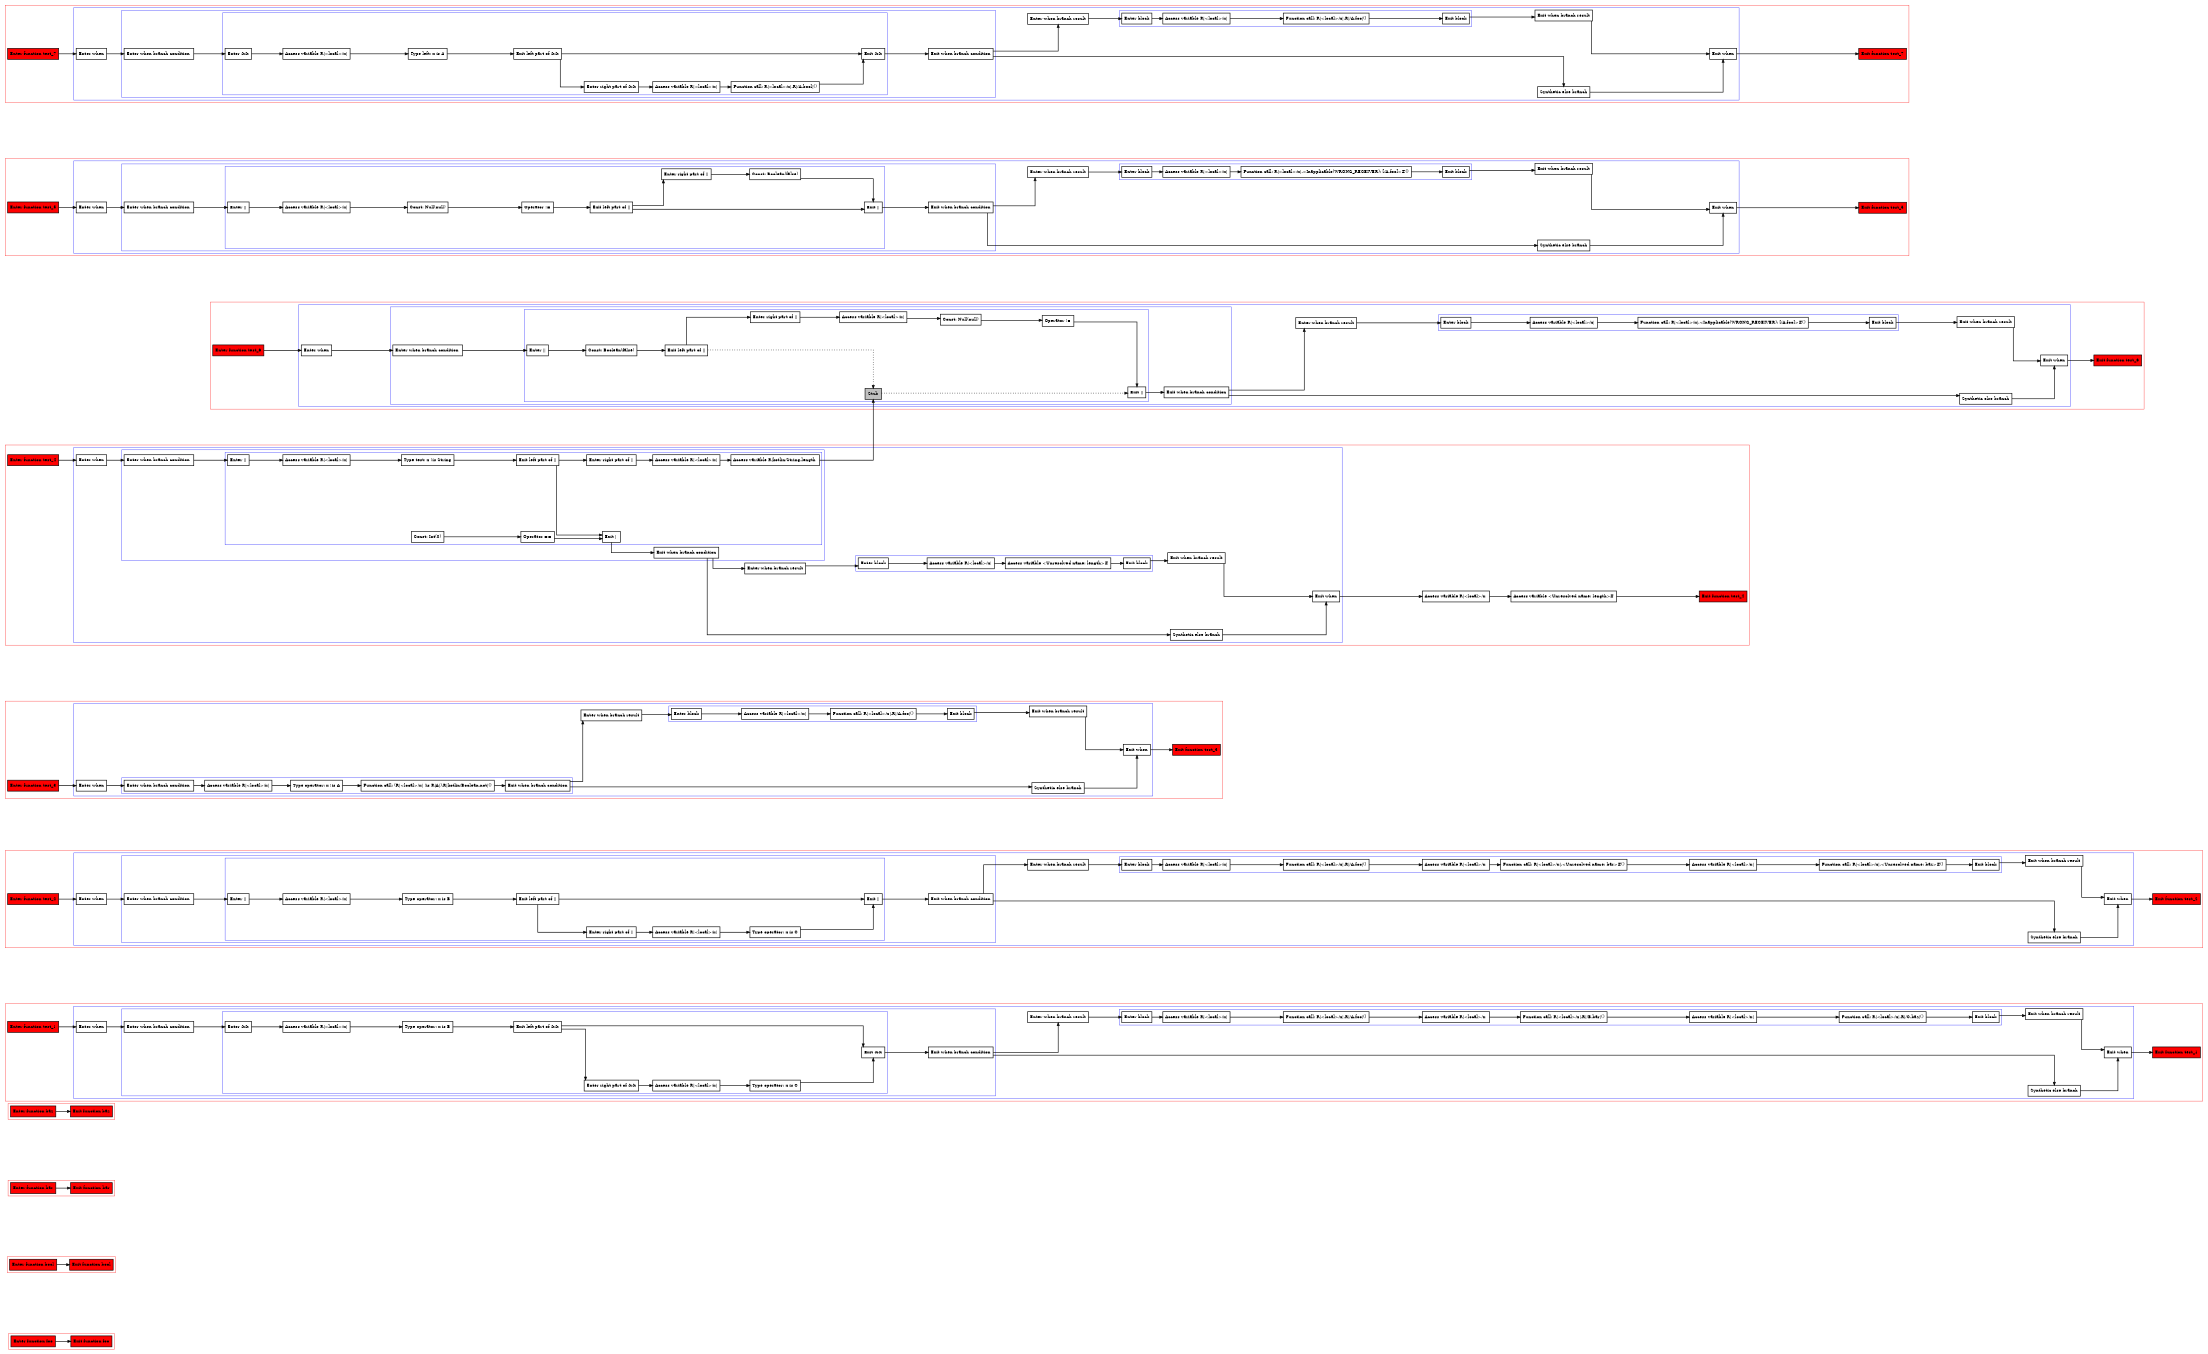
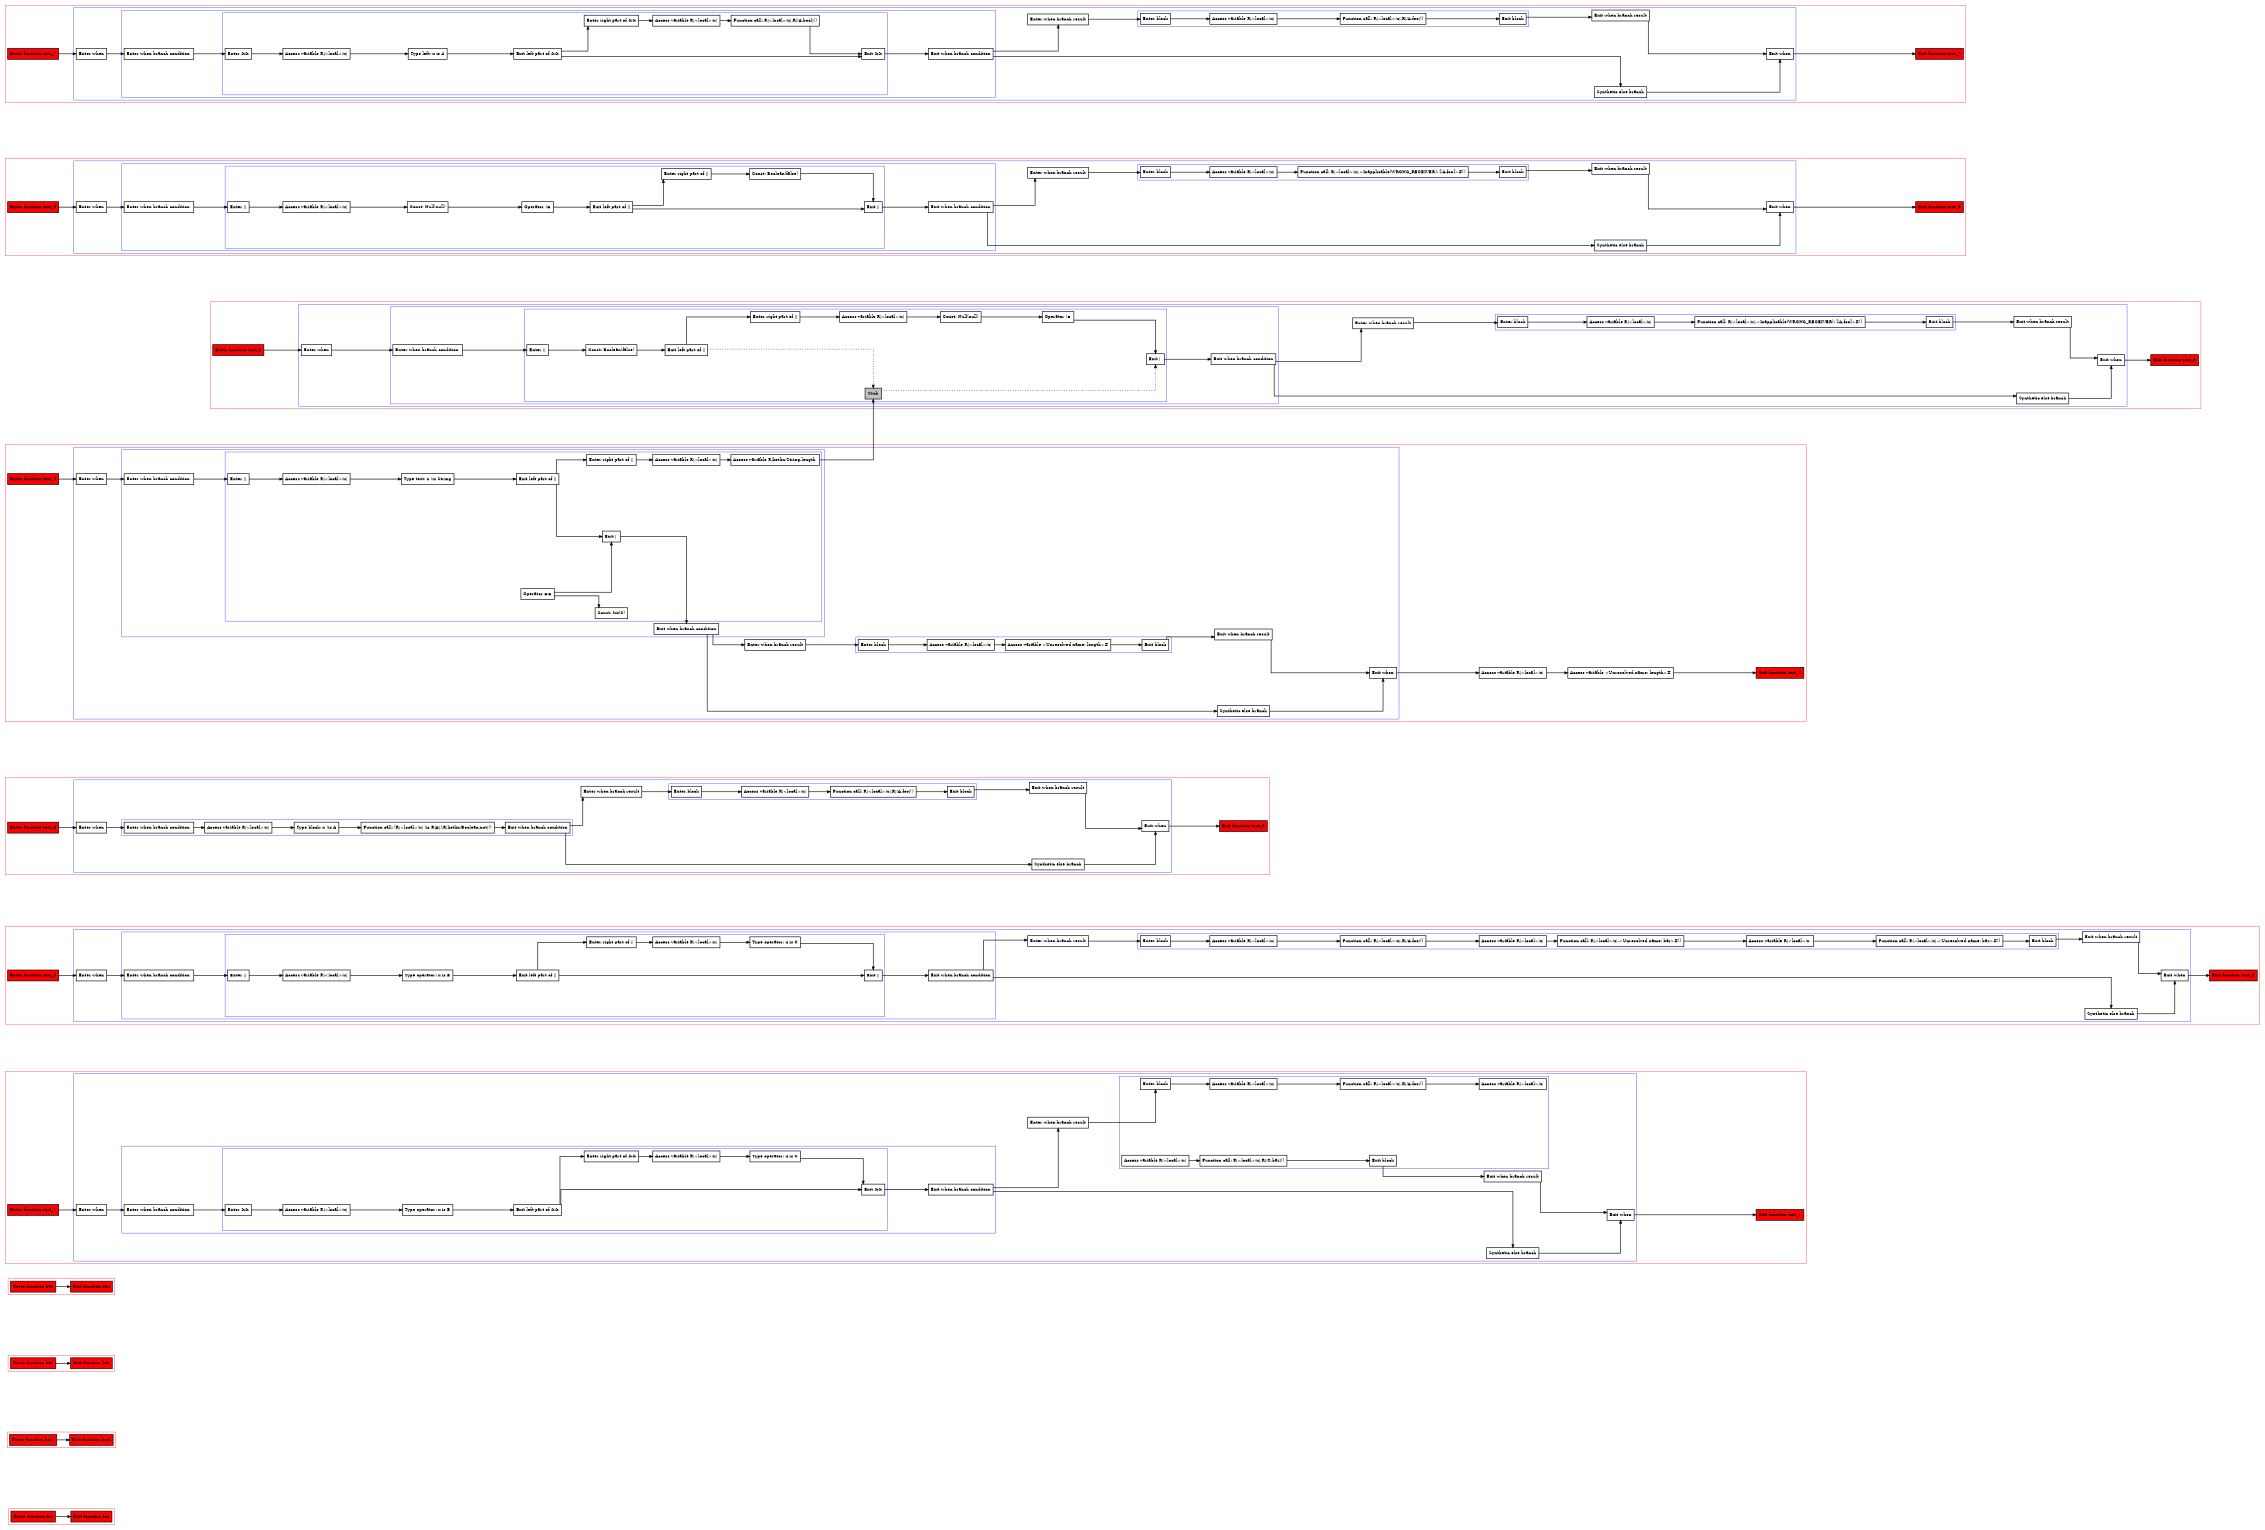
(481, 537) -> (581, 596)
(316, 786) -> (316, 828)
(1564, 1017) -> none
